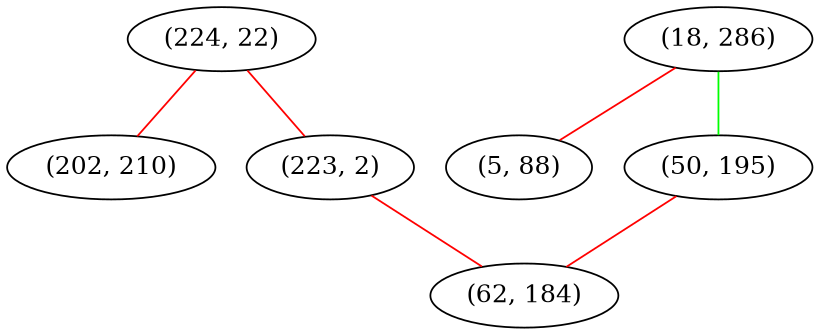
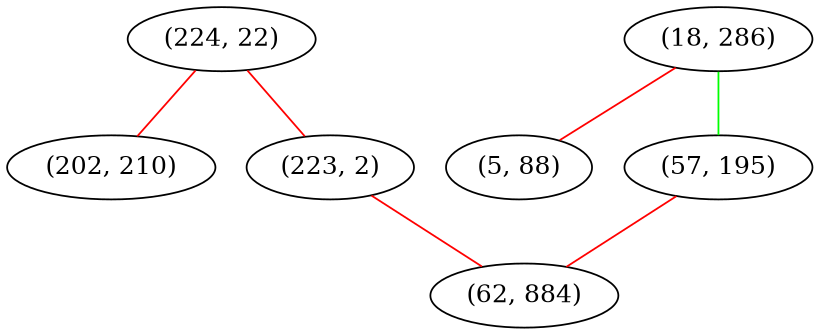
(718, 167) -> (718, 167)
(524, 296) -> (524, 296)
